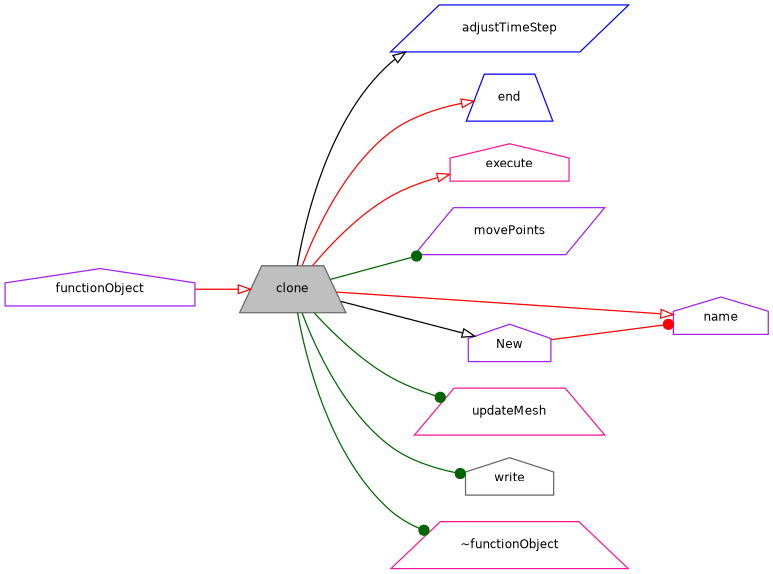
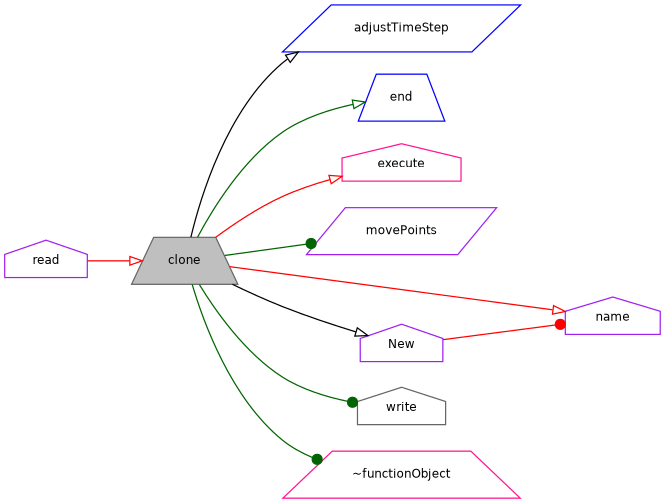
(360, 162) -> (260, 151)
(100, 289) -> (46, 261)
(510, 412) -> none
